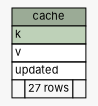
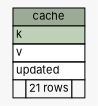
(49, 88) -> (49, 88)
